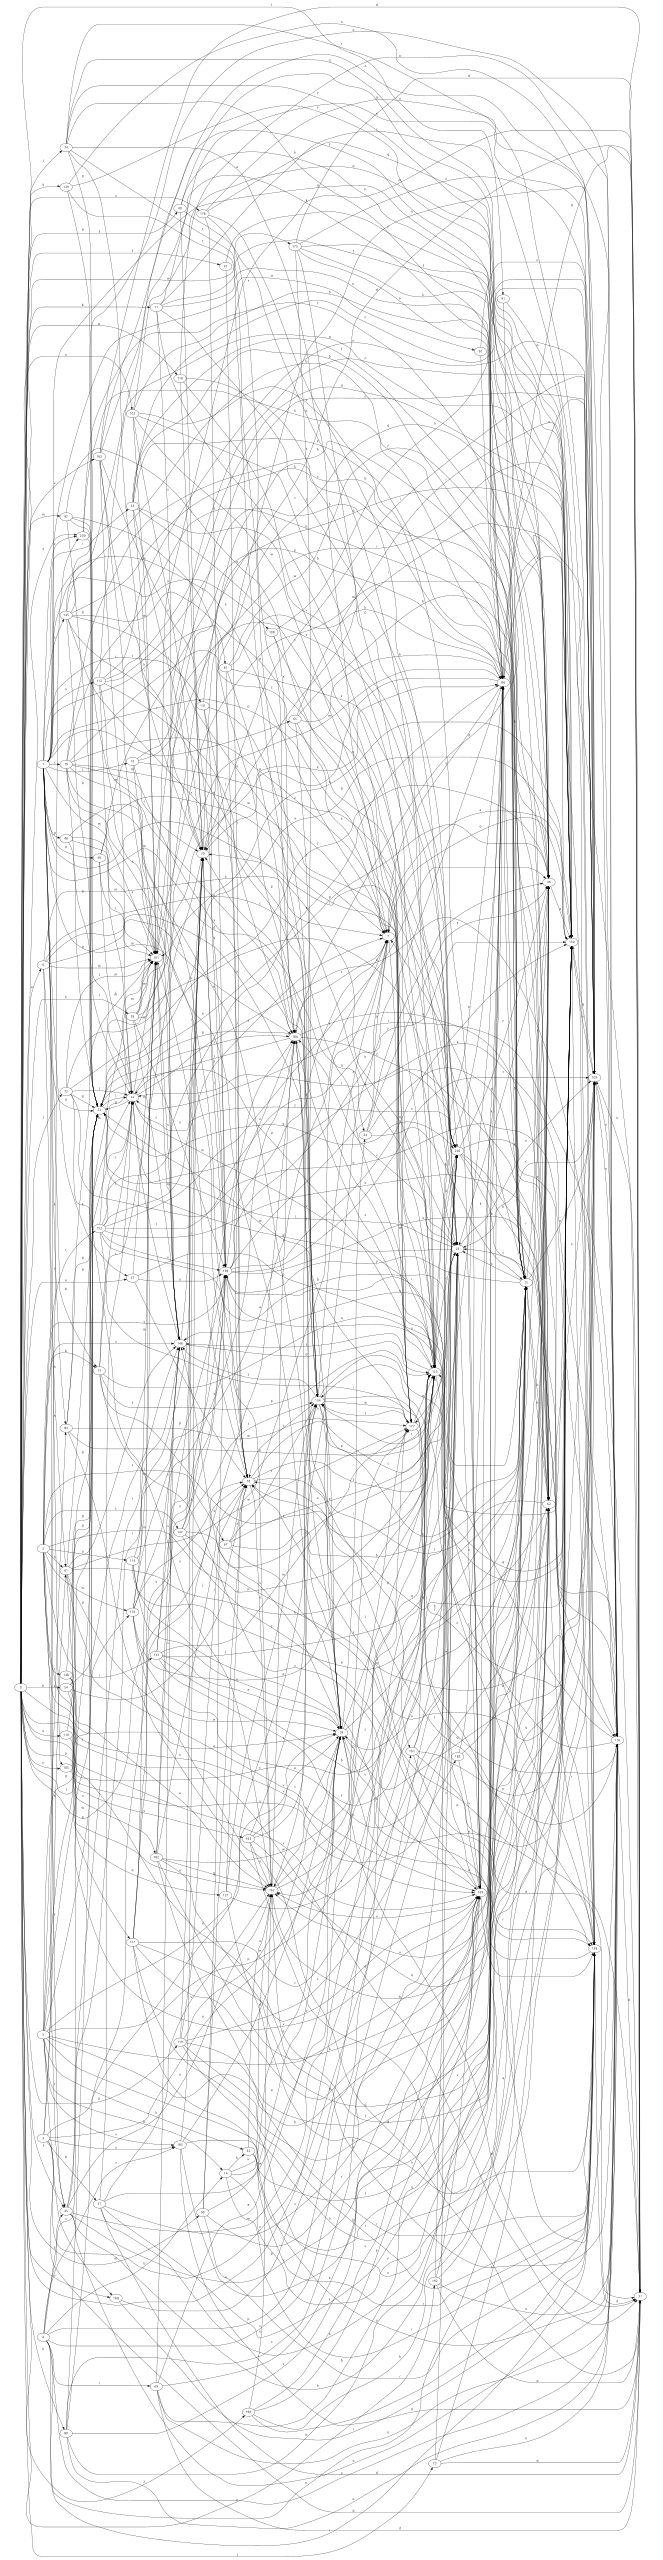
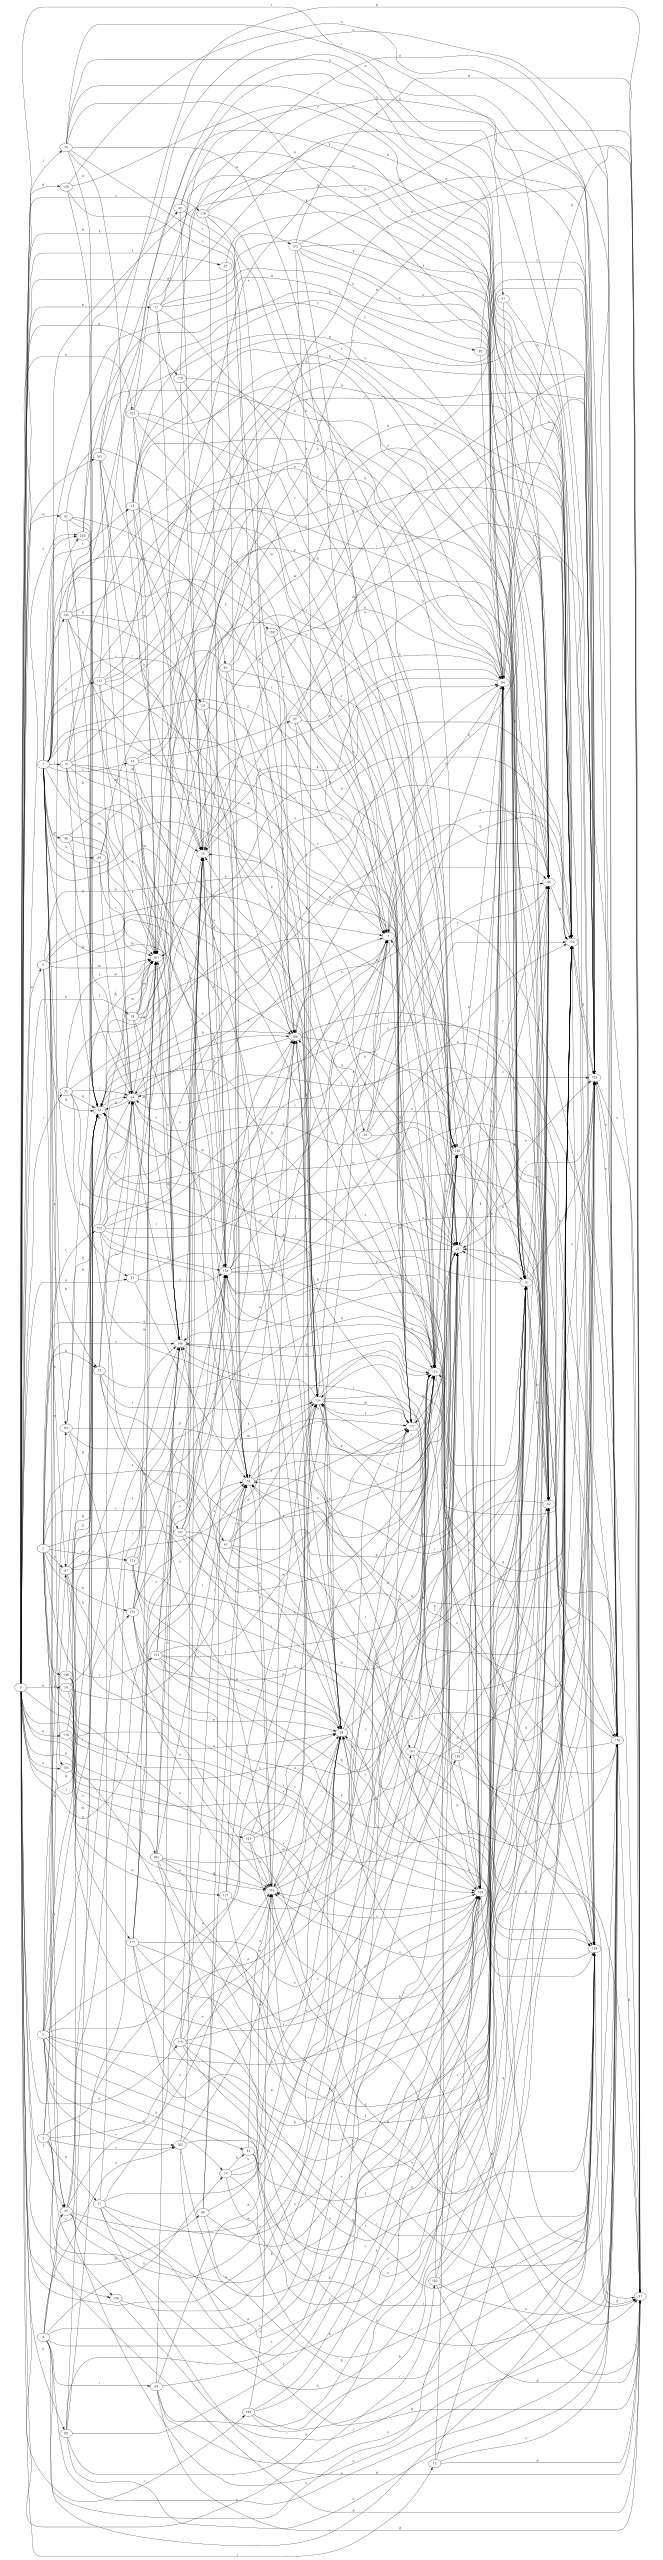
(356, 1435) -> (270, 1340)
(559, 1708) -> (550, 1628)
